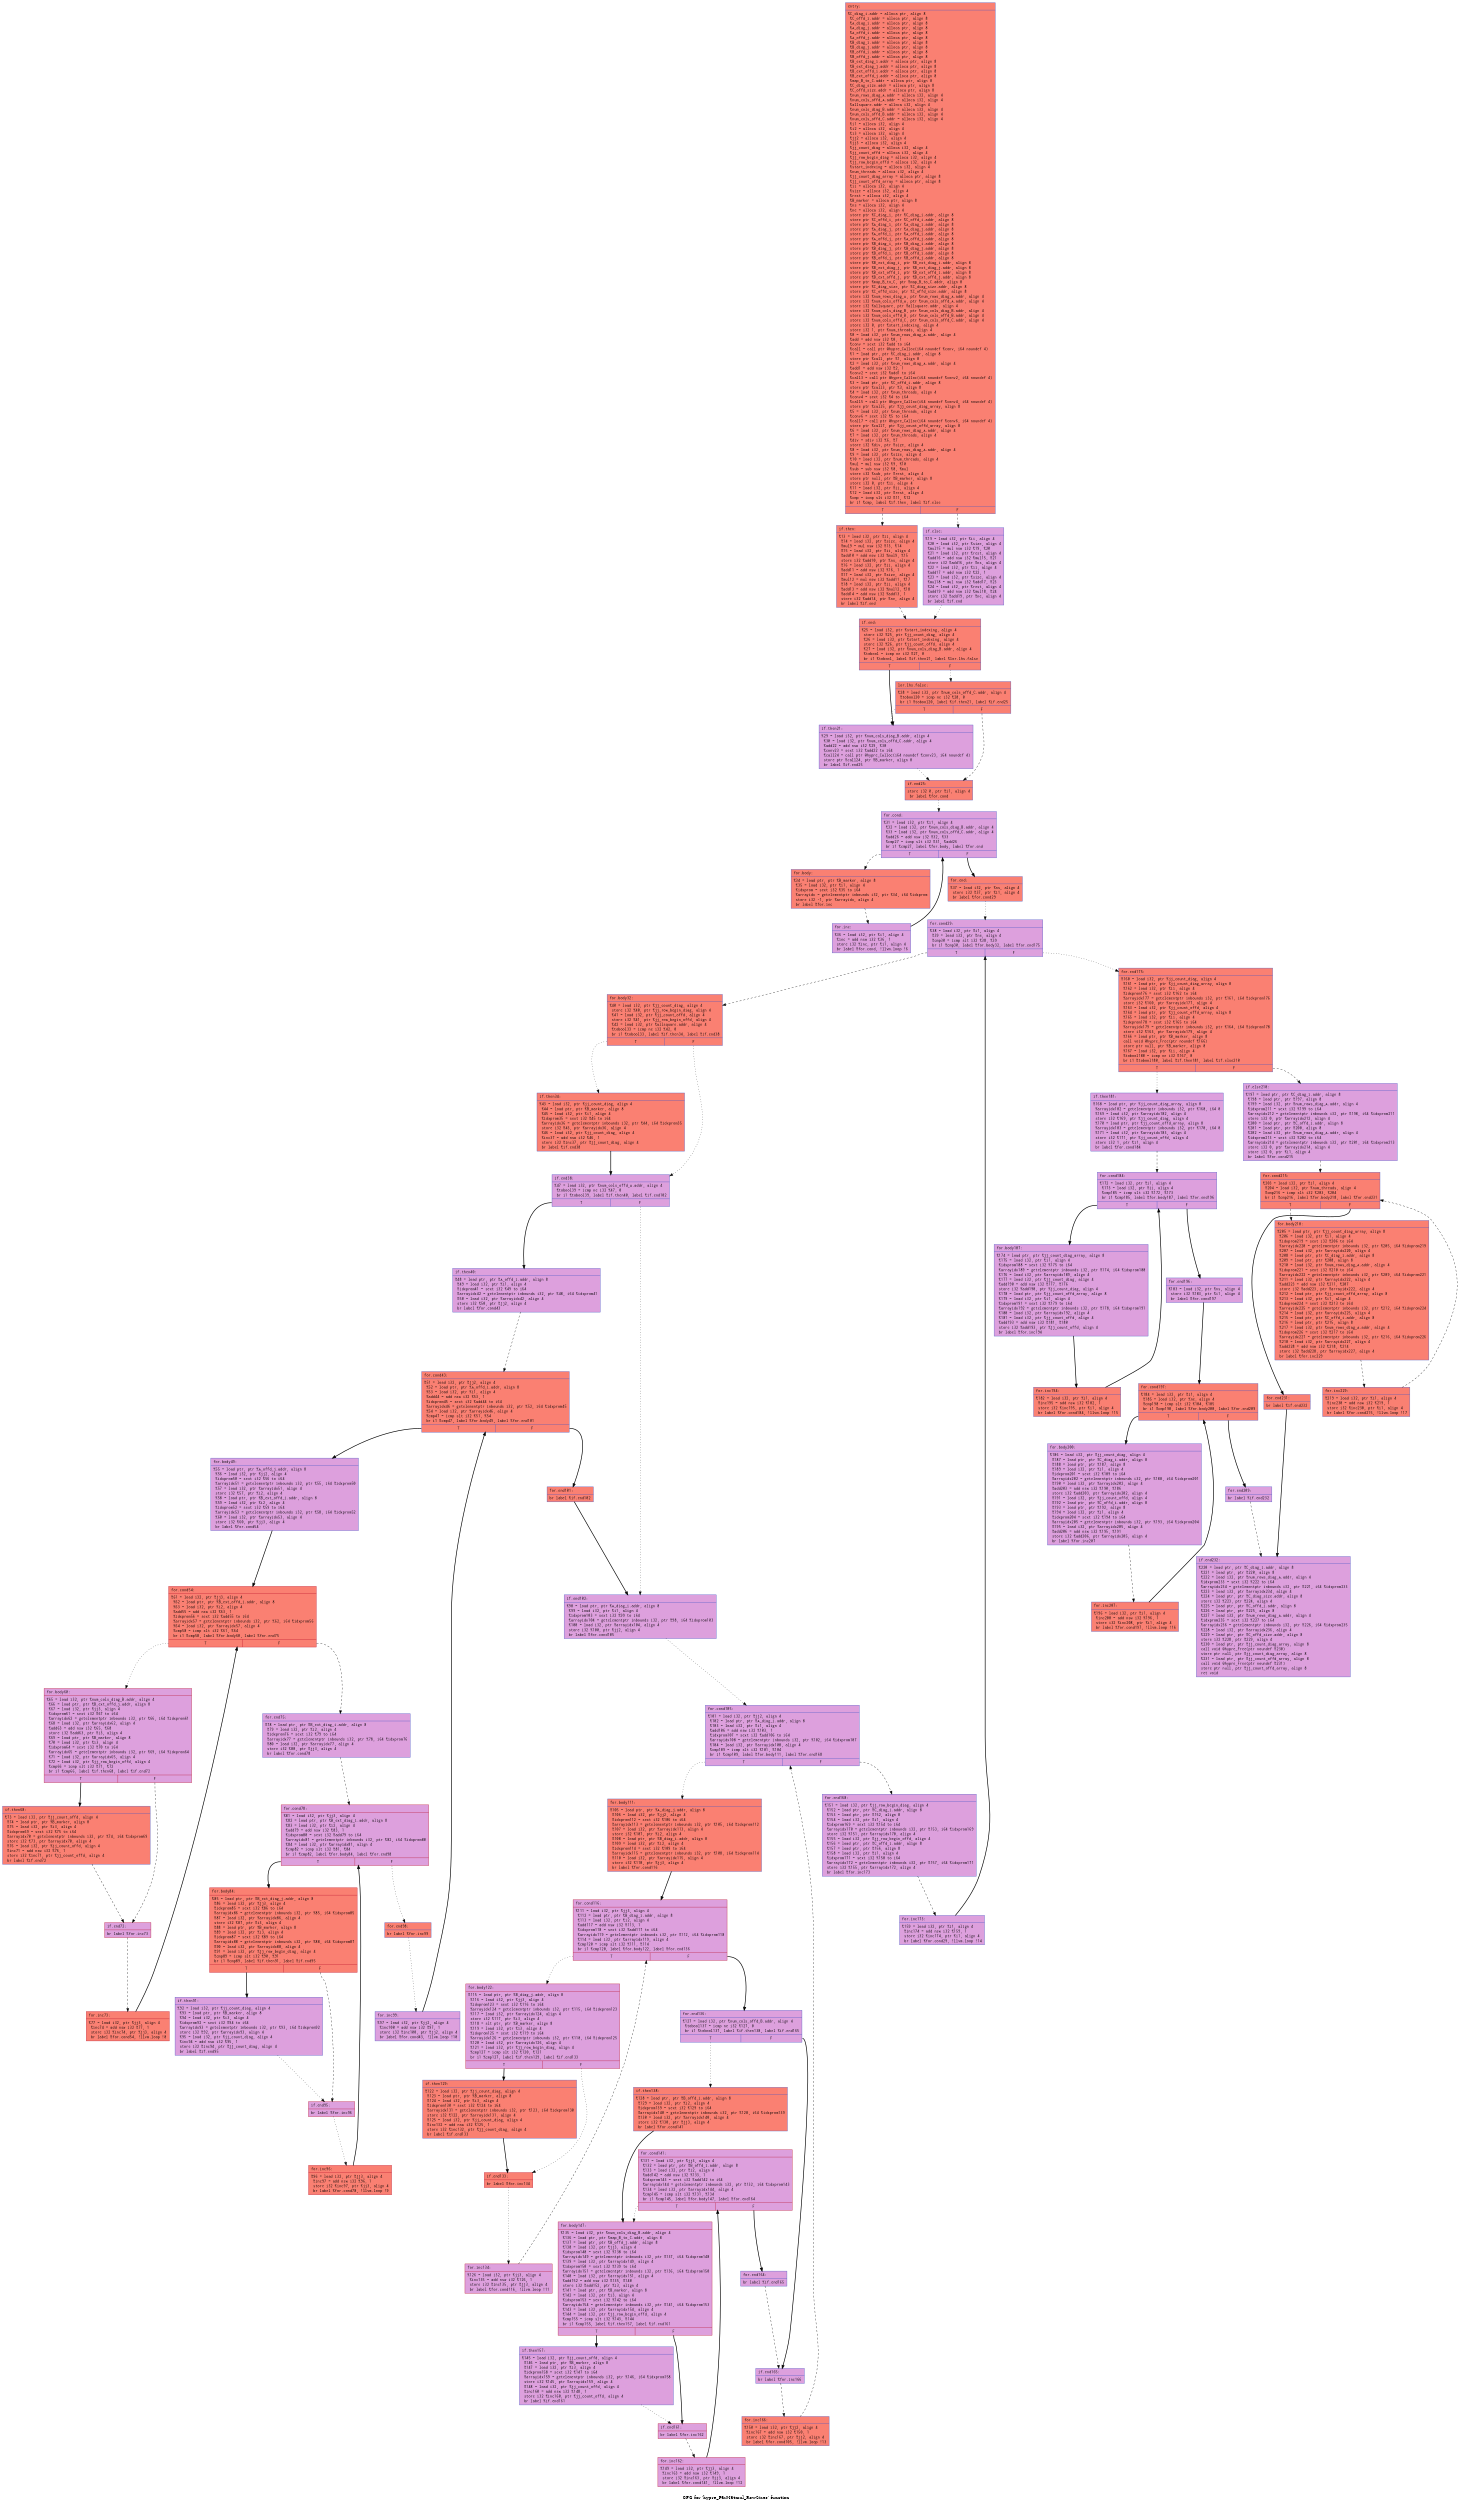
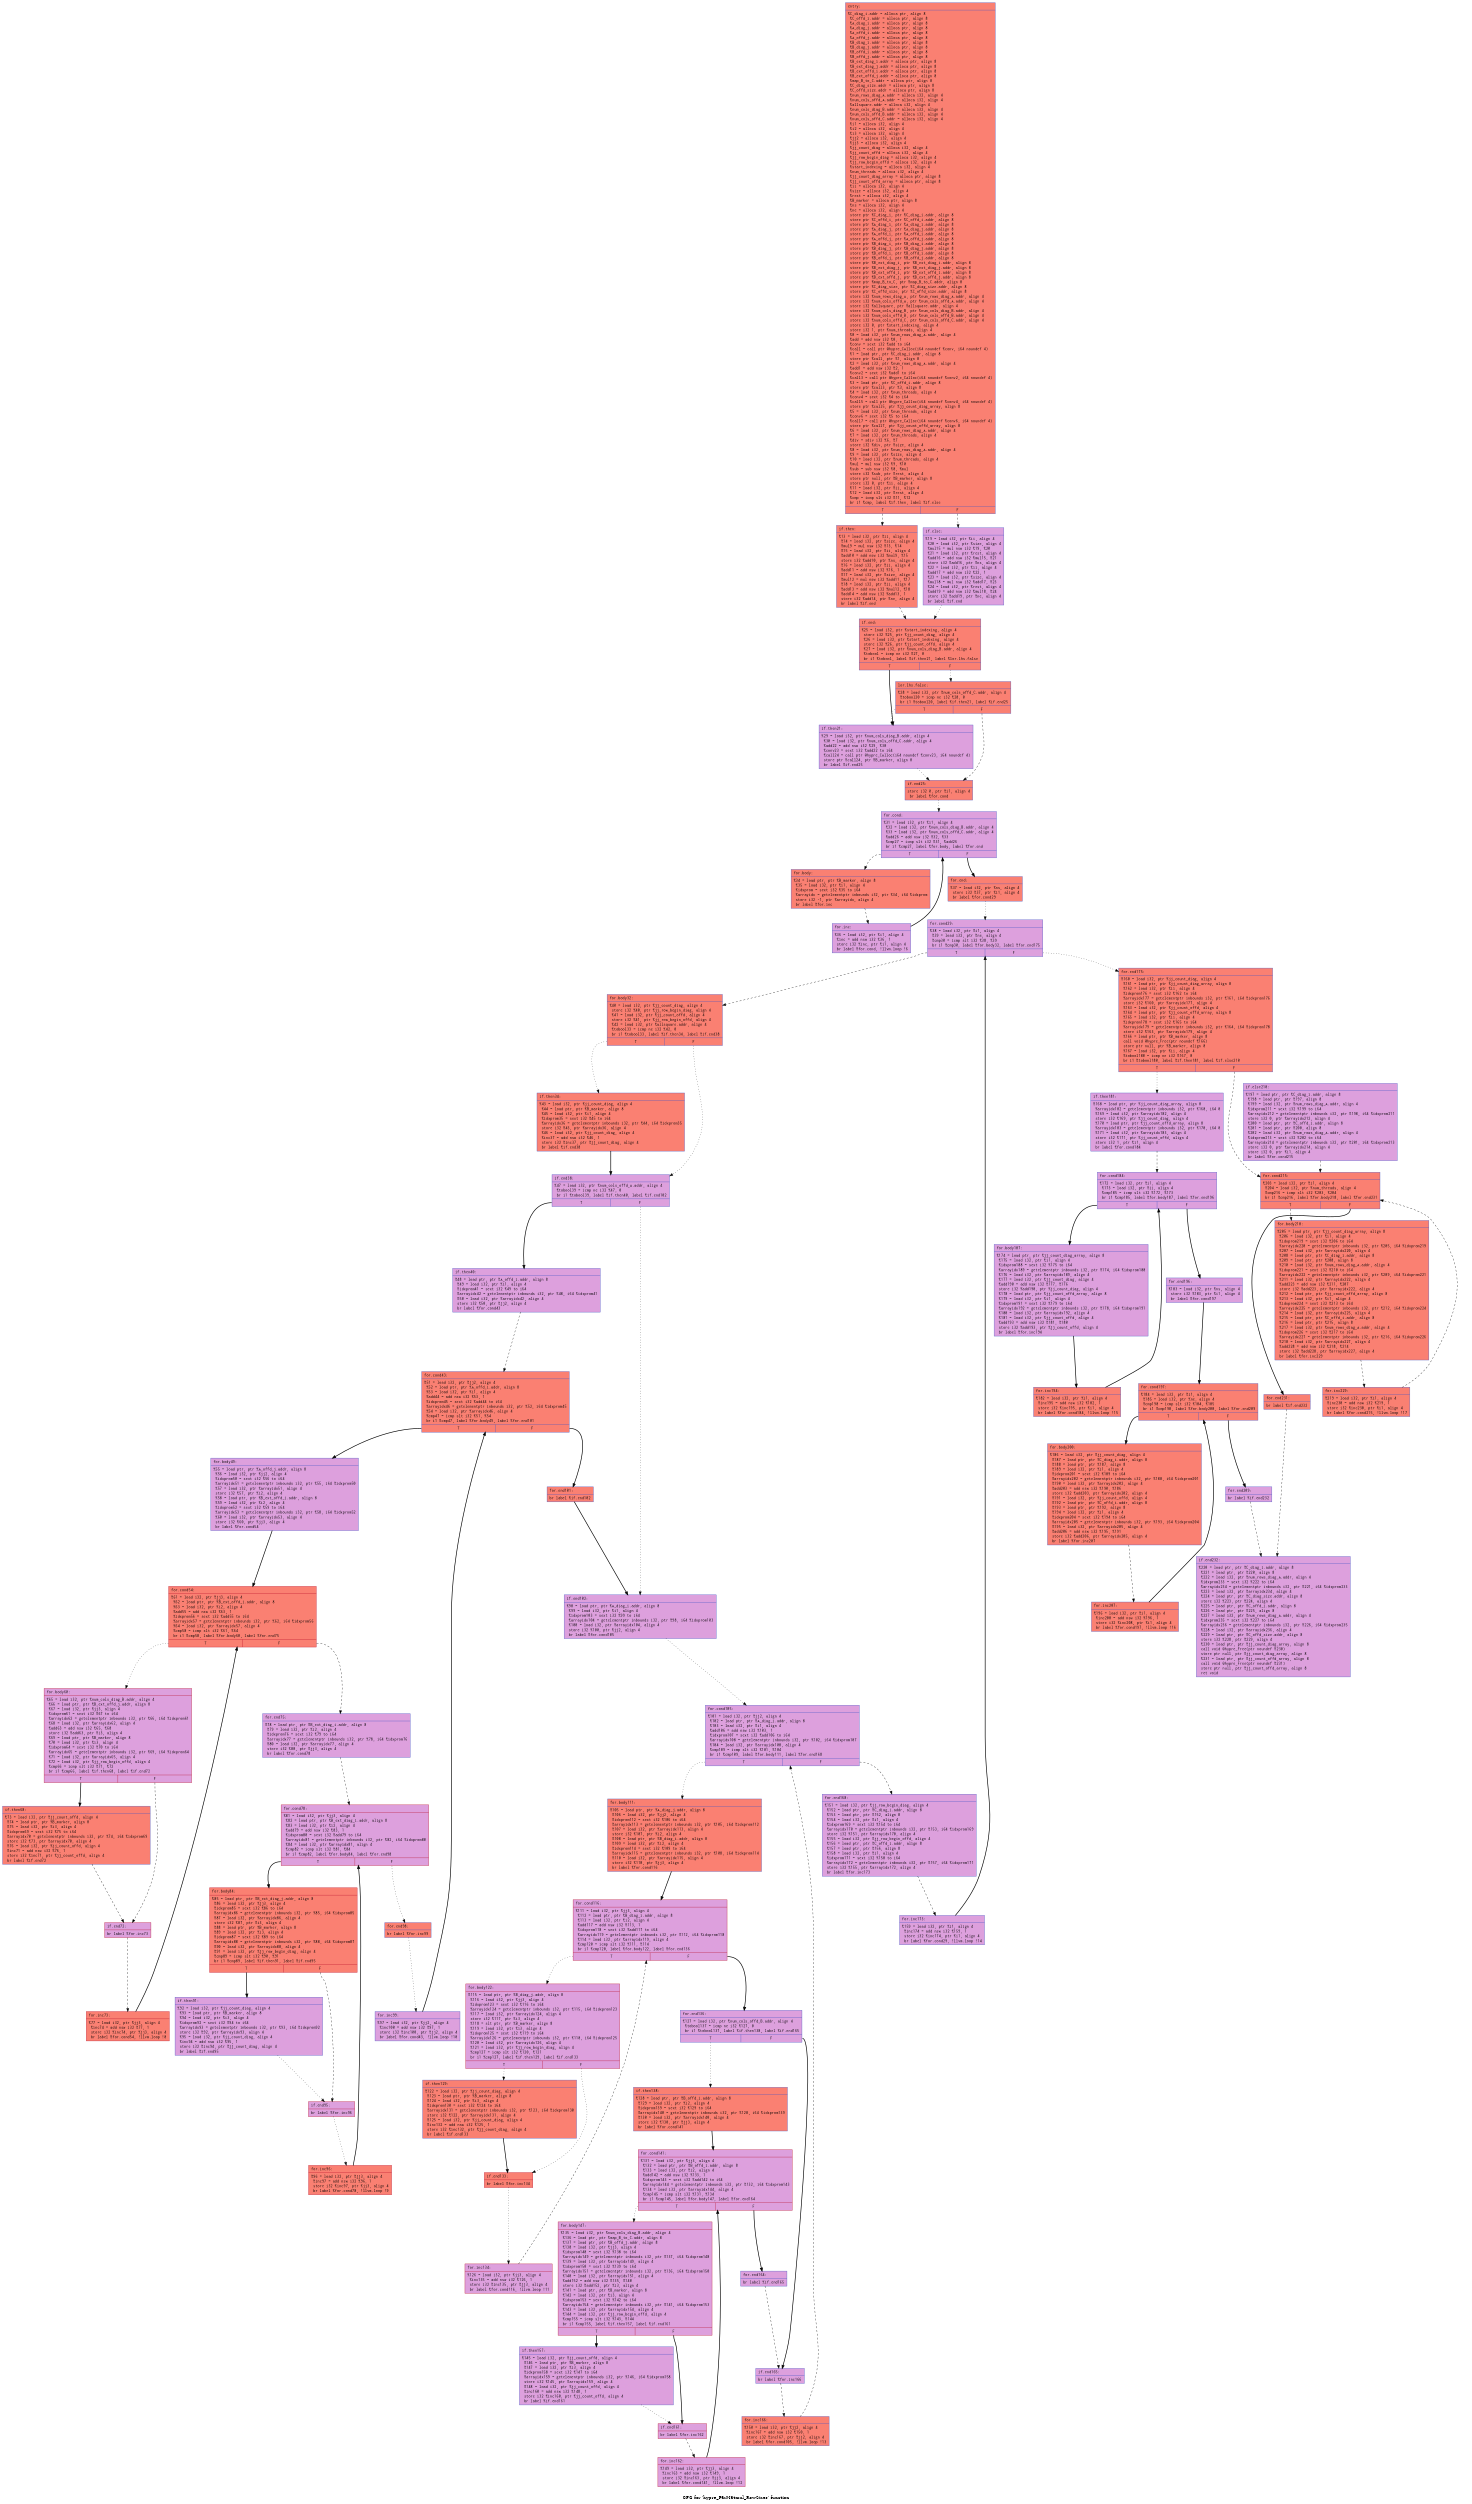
(1287, 1072) -> (1228, 1129)
(1282, 1481) -> (1282, 1481)
(1124, 1494) -> (1124, 1494)
(504, 2073) -> (504, 2073)
(627, 2170) -> (712, 2139)
